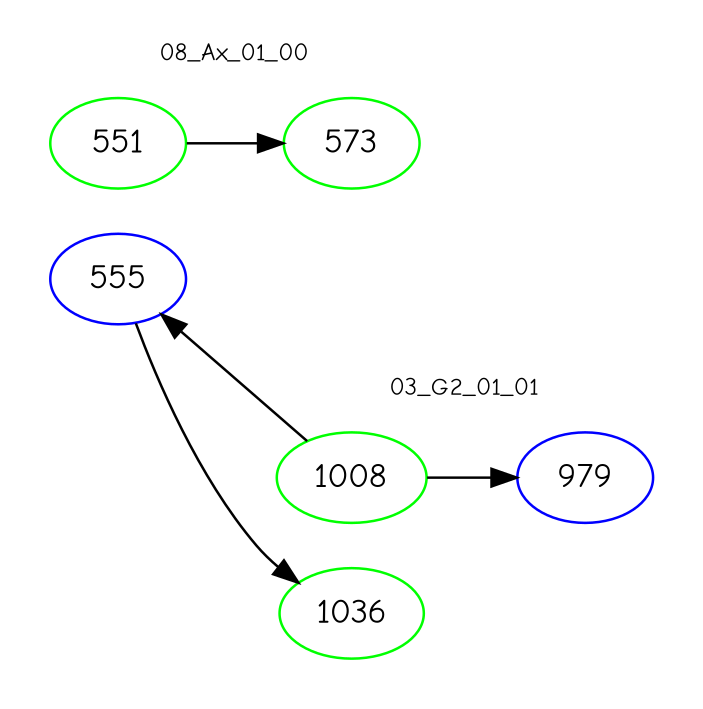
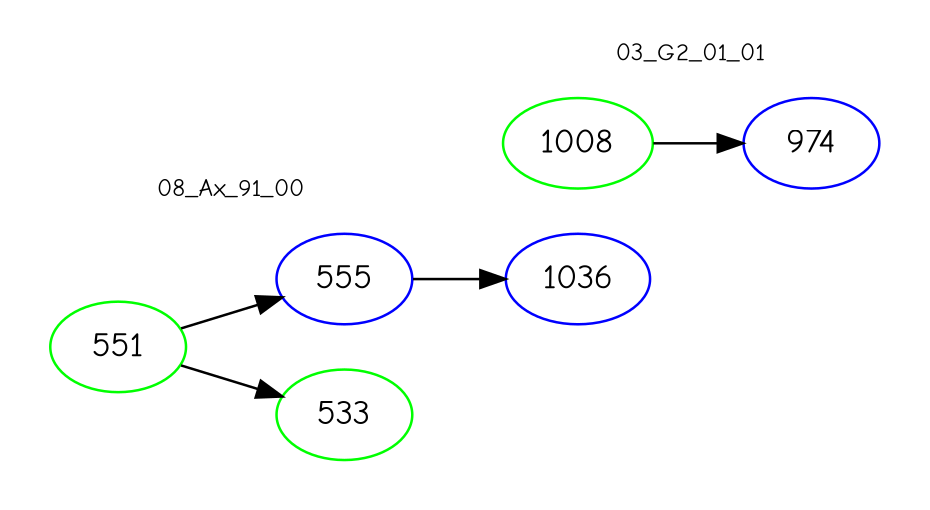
(235, 54) -> (231, 190)
(352, 143) -> (344, 415)
(241, 384) -> (219, 317)
(585, 478) -> (811, 143)
(352, 613) -> (578, 279)
